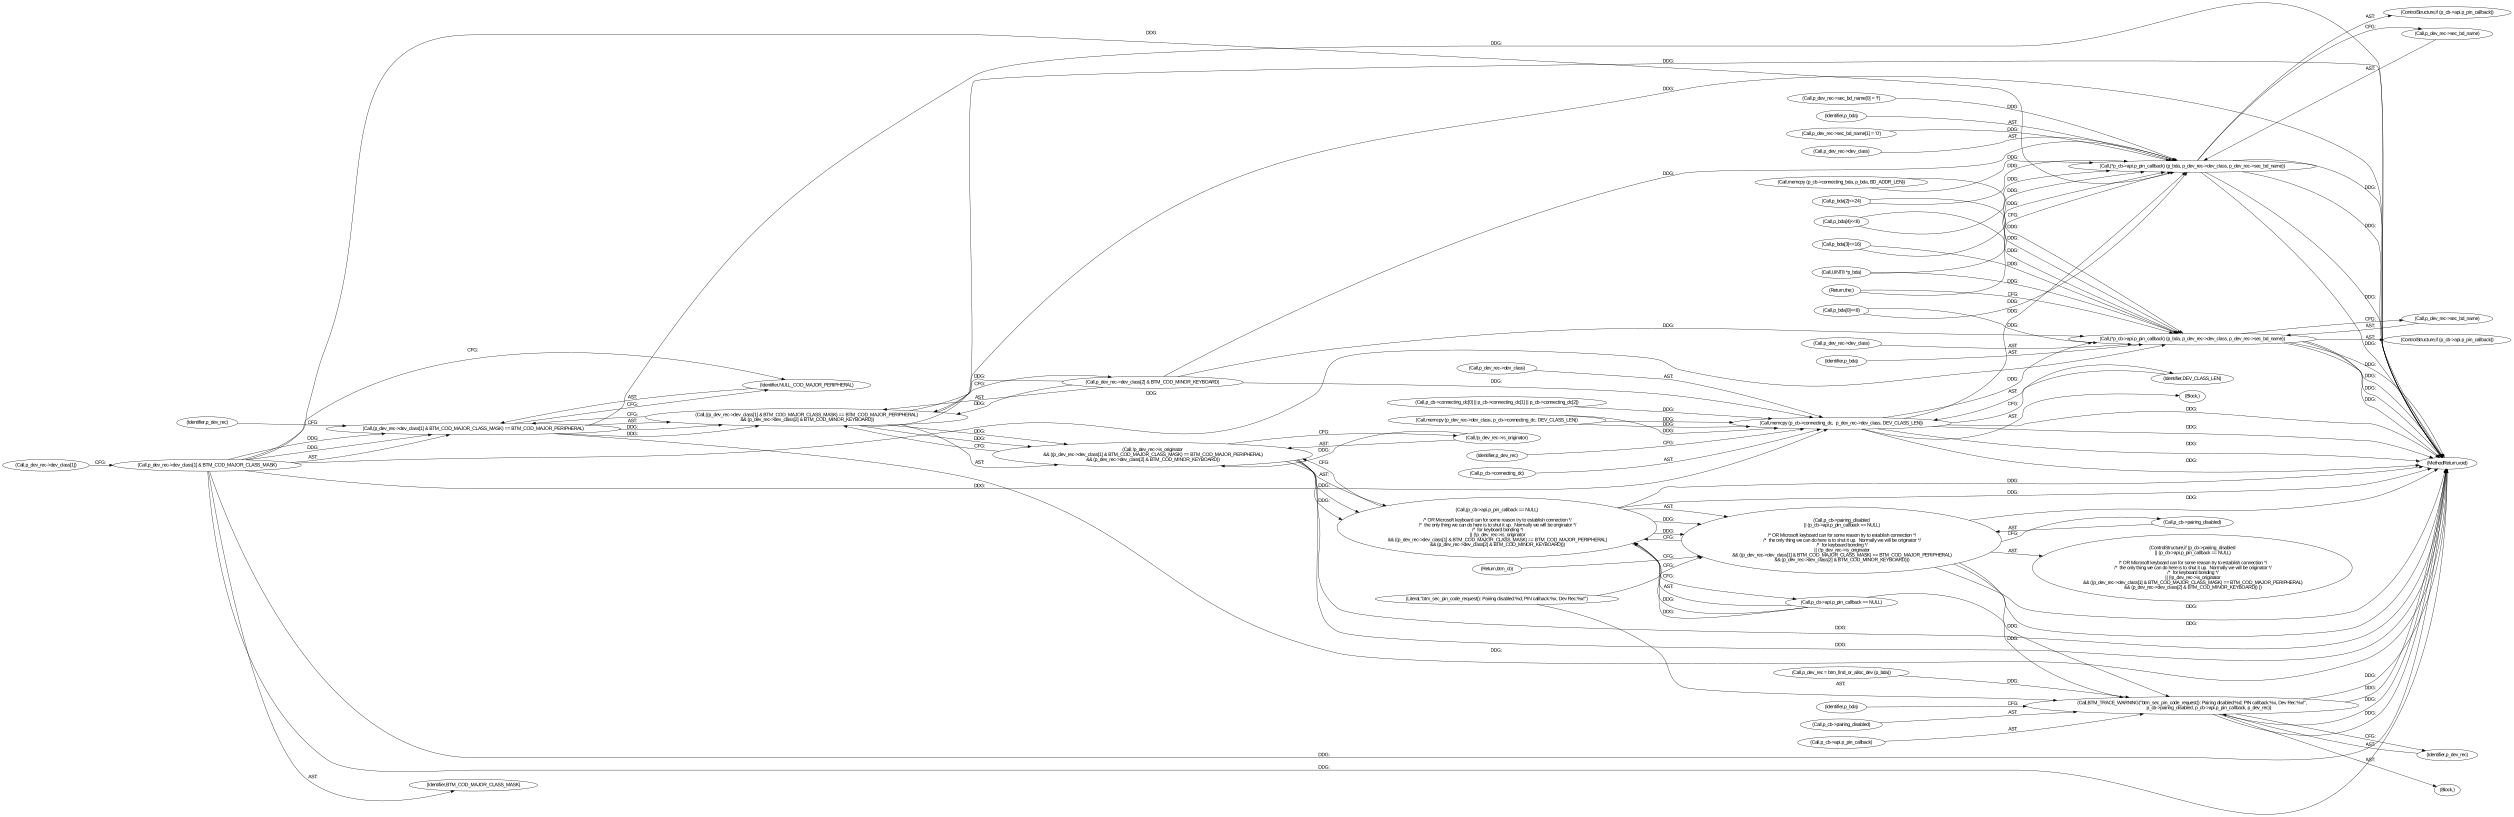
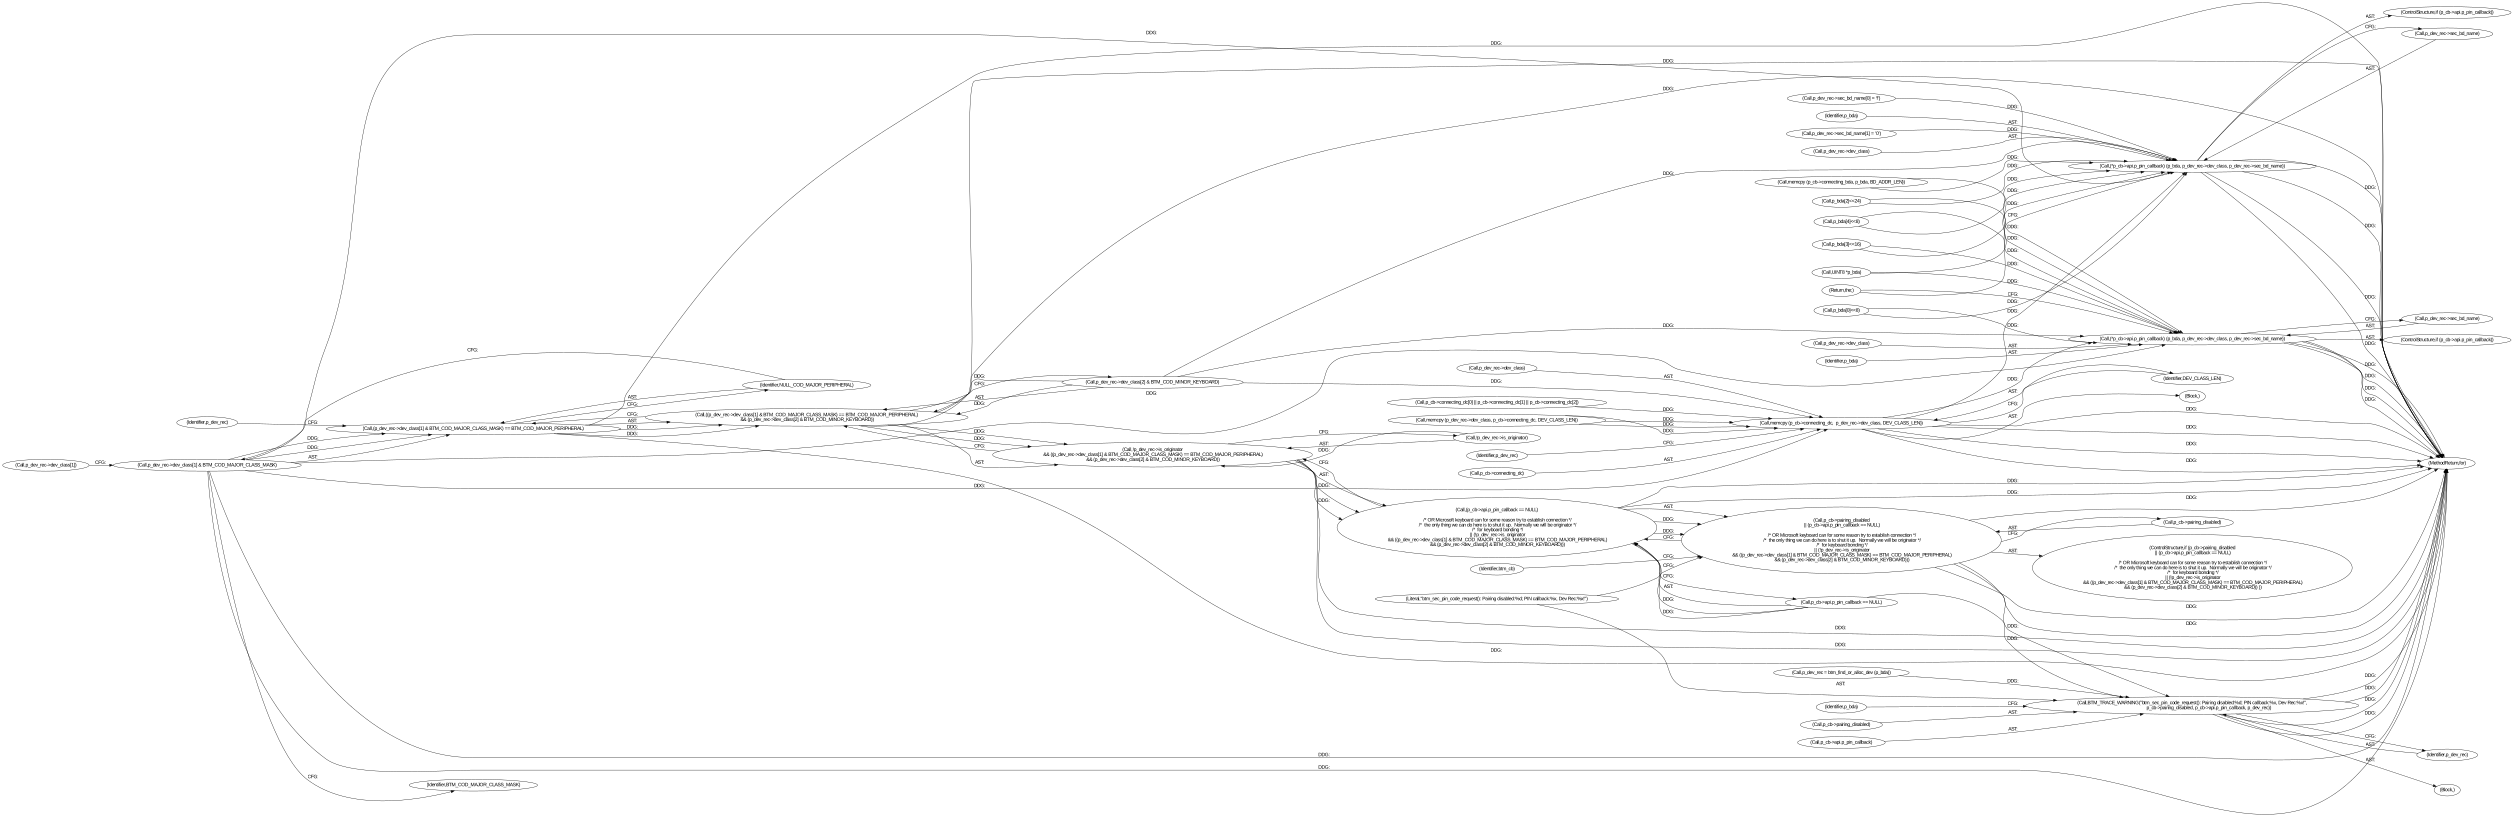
(499, 356) -> (502, 356)
(2447, 463) -> (2447, 463)
(1497, 569) -> (1497, 569)
(314, 777) -> (314, 777)
